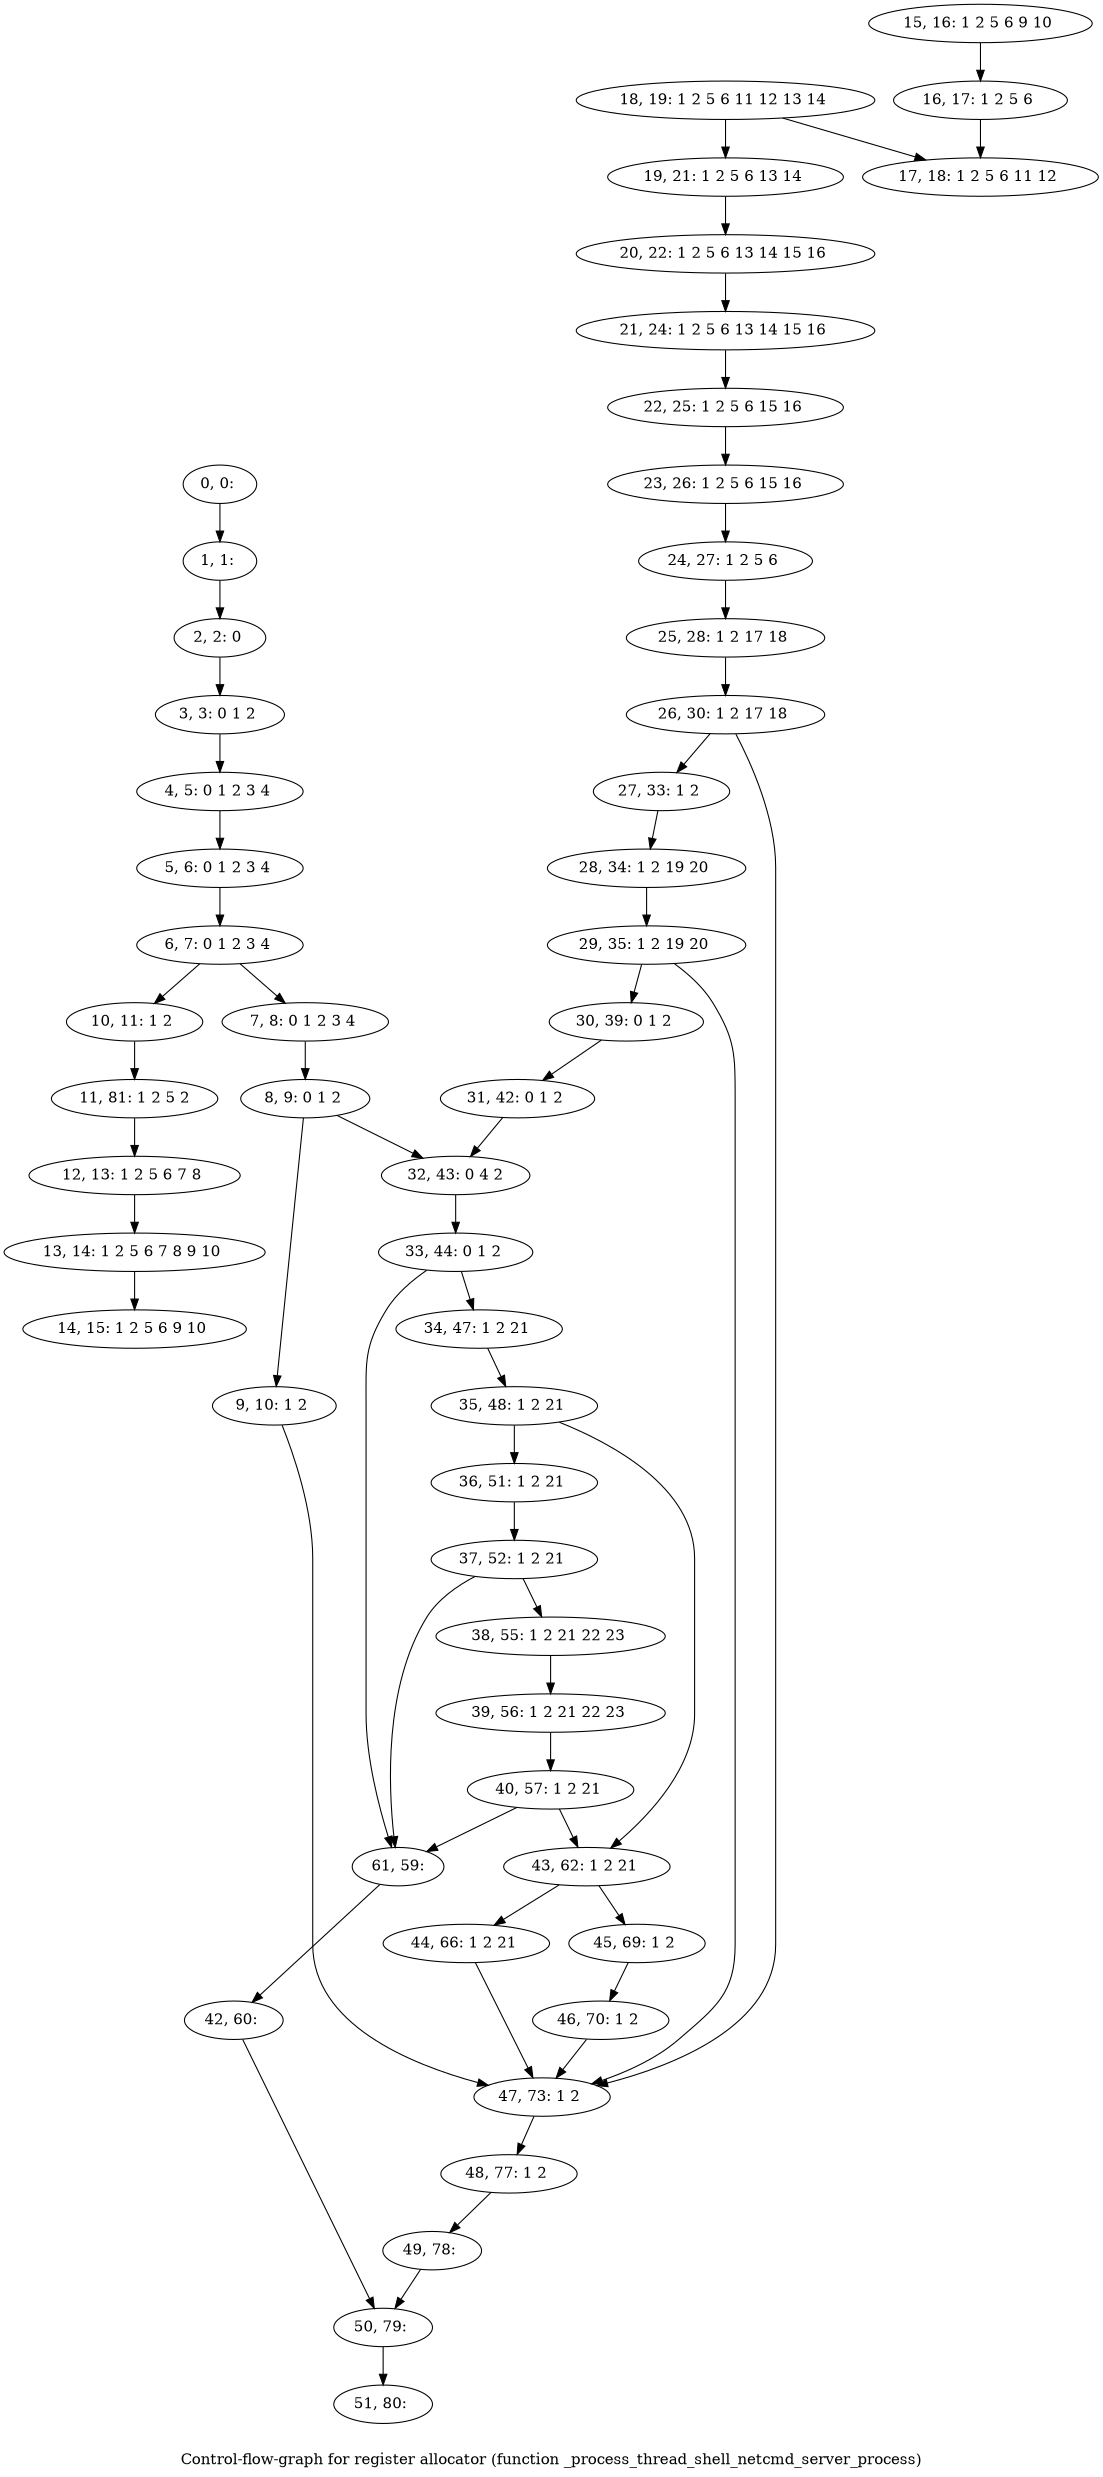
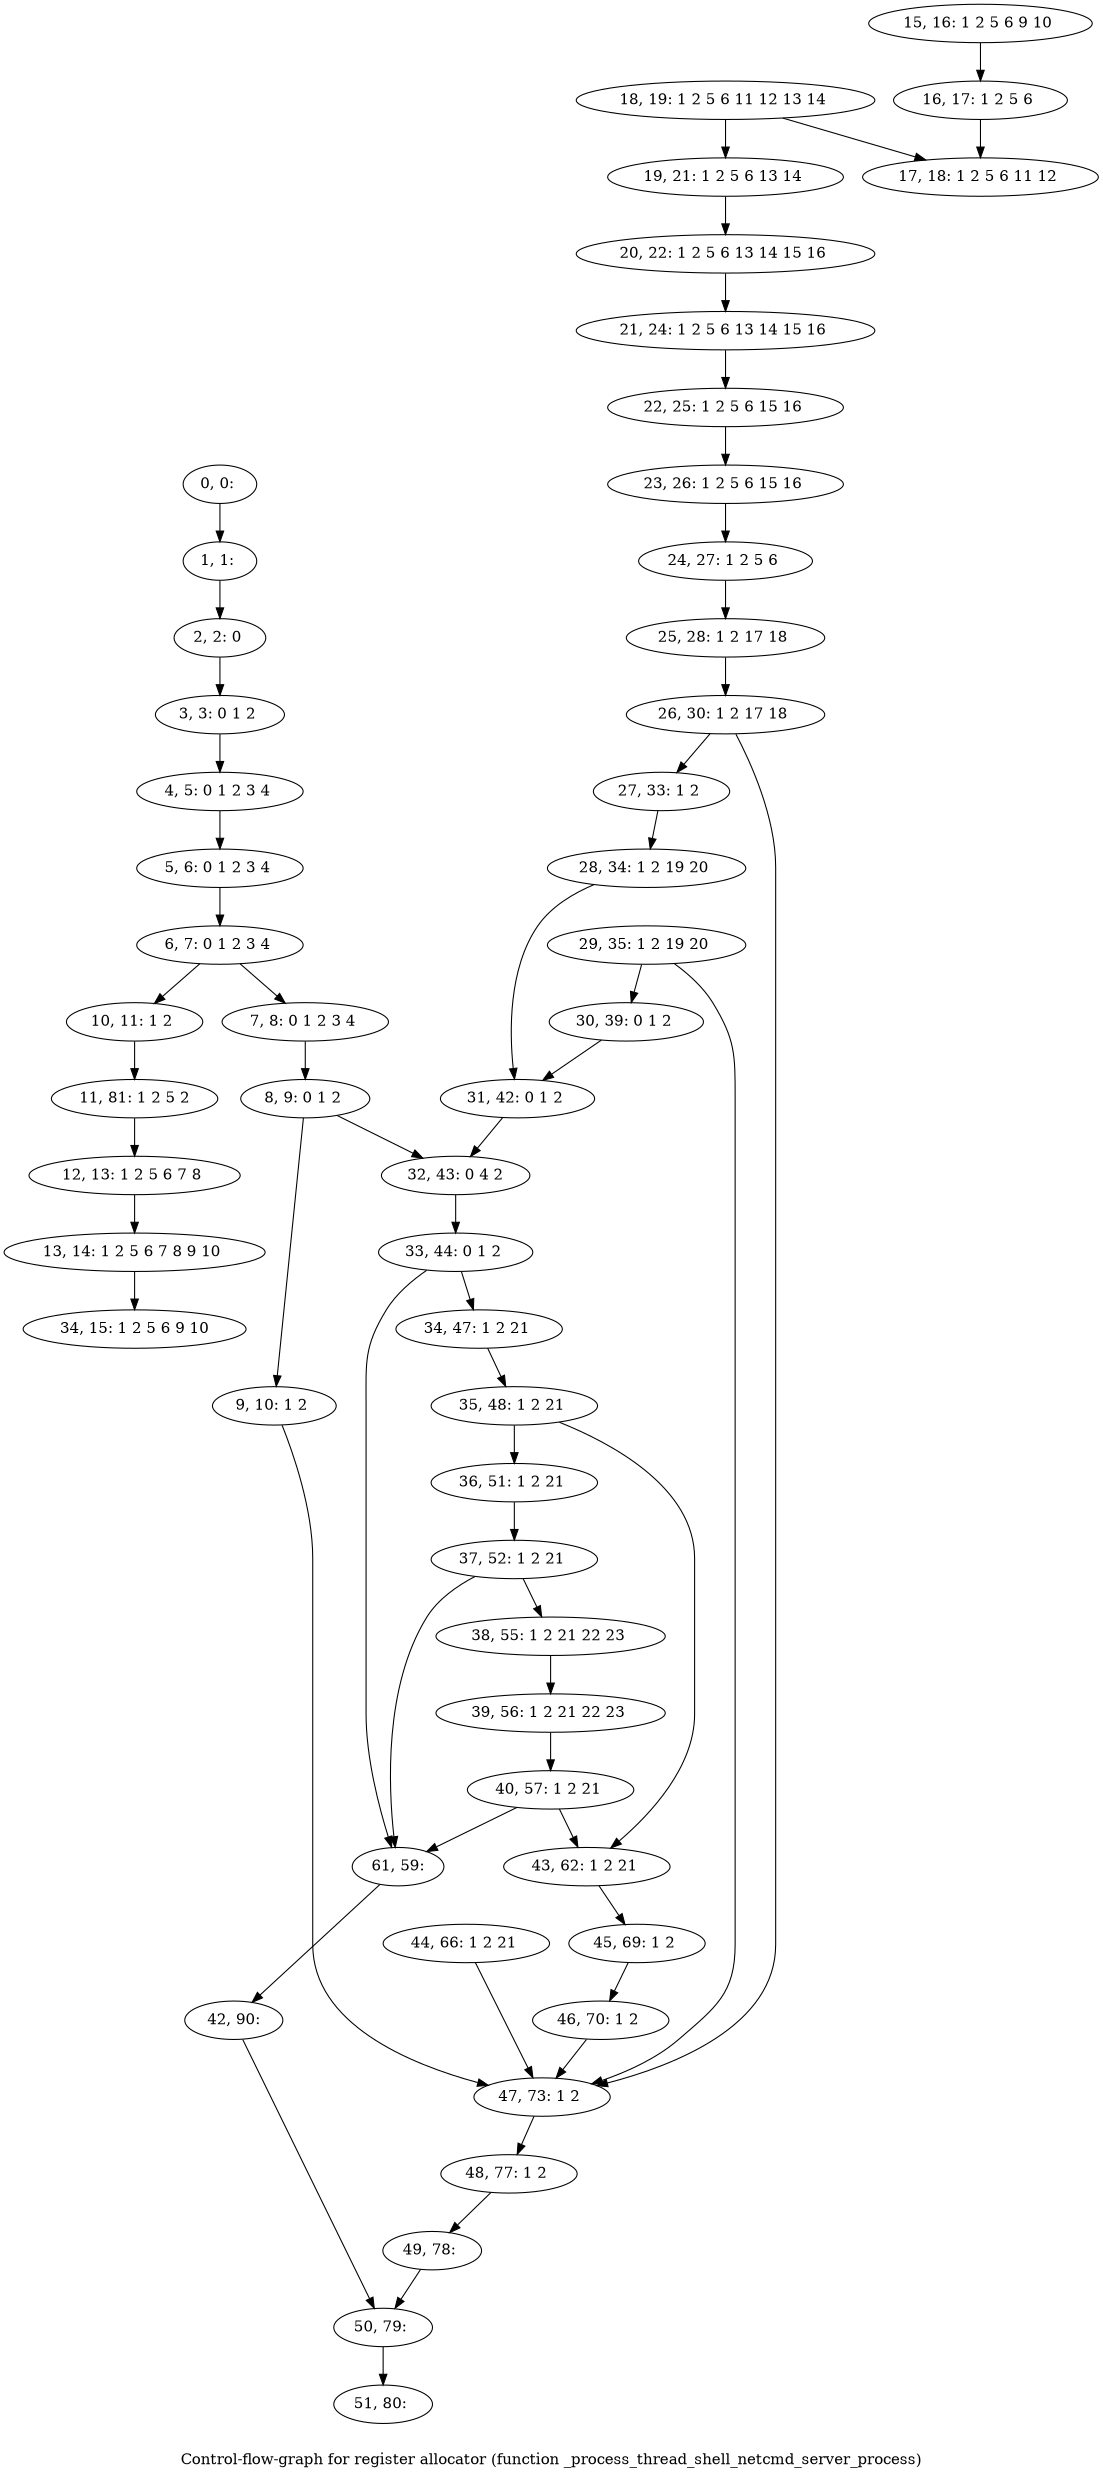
(647, 901) -> (521, 960)
(135, 1329) -> (135, 1329)
(531, 1902) -> none
(234, 2020) -> (234, 2020)
